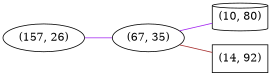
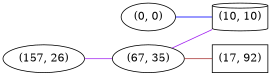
none -> (148, 17)
(240, 17) -> (240, 17)
(240, 59) -> (240, 59)
